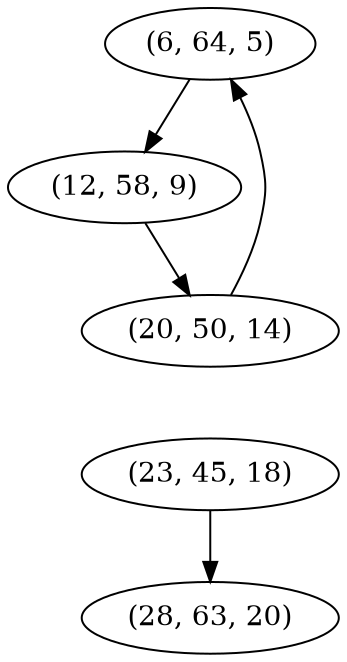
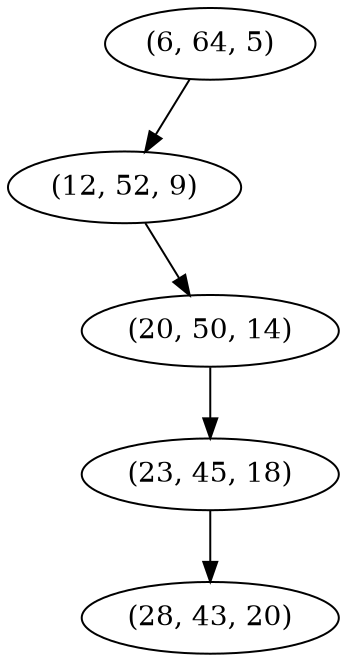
(125, 187) -> (125, 187)
(265, 197) -> (210, 393)
(210, 618) -> (210, 618)
